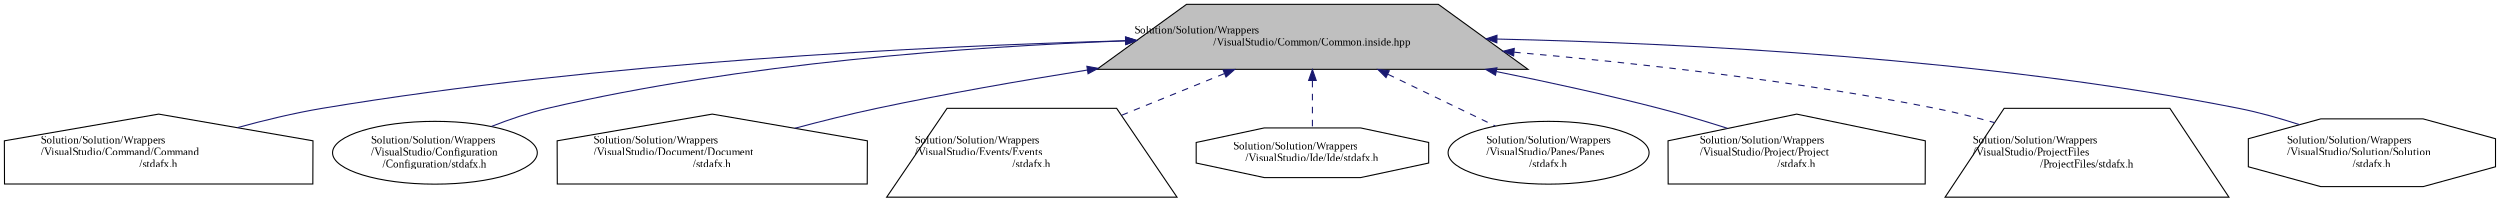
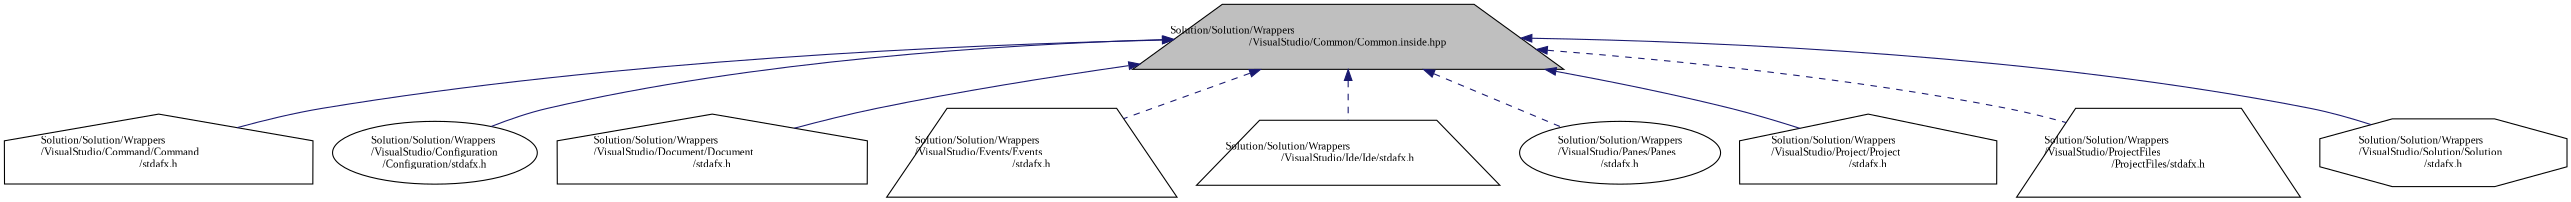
(1312, 153) -> (1348, 153)
